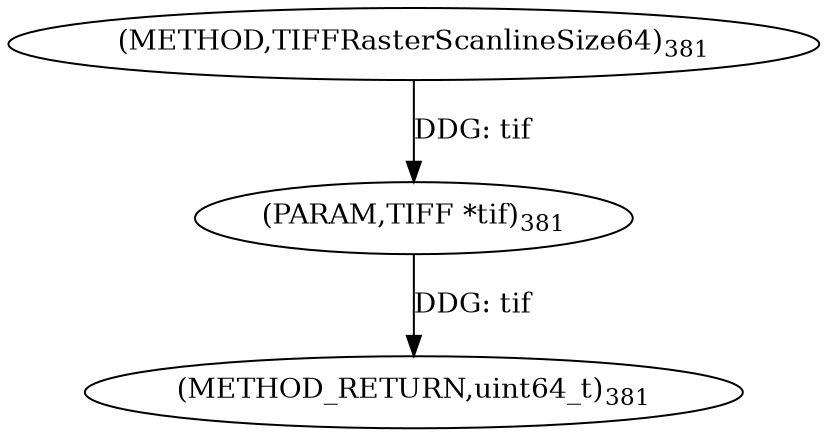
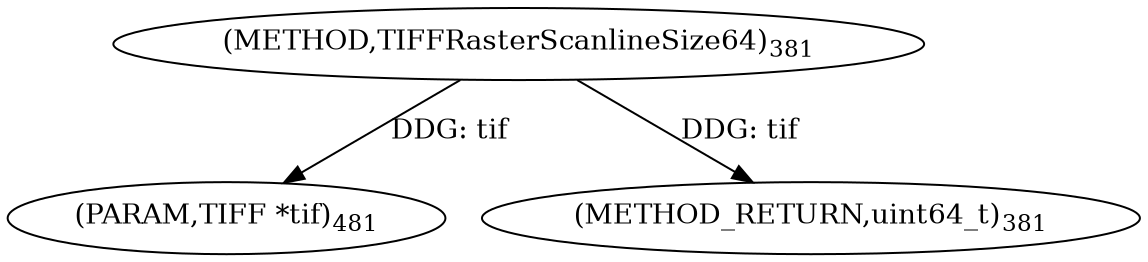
(543, 215) -> (356, 215)
(414, 295) -> (656, 126)
